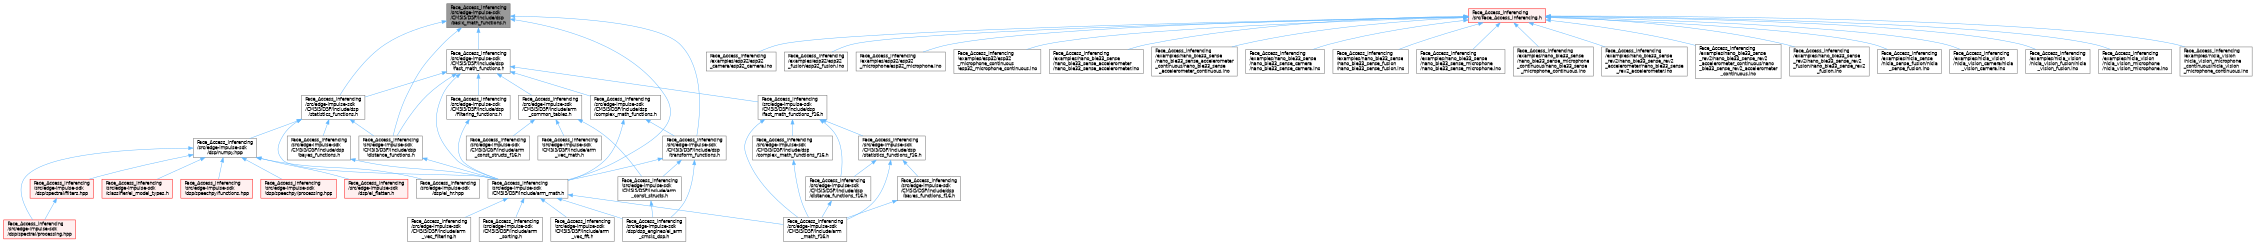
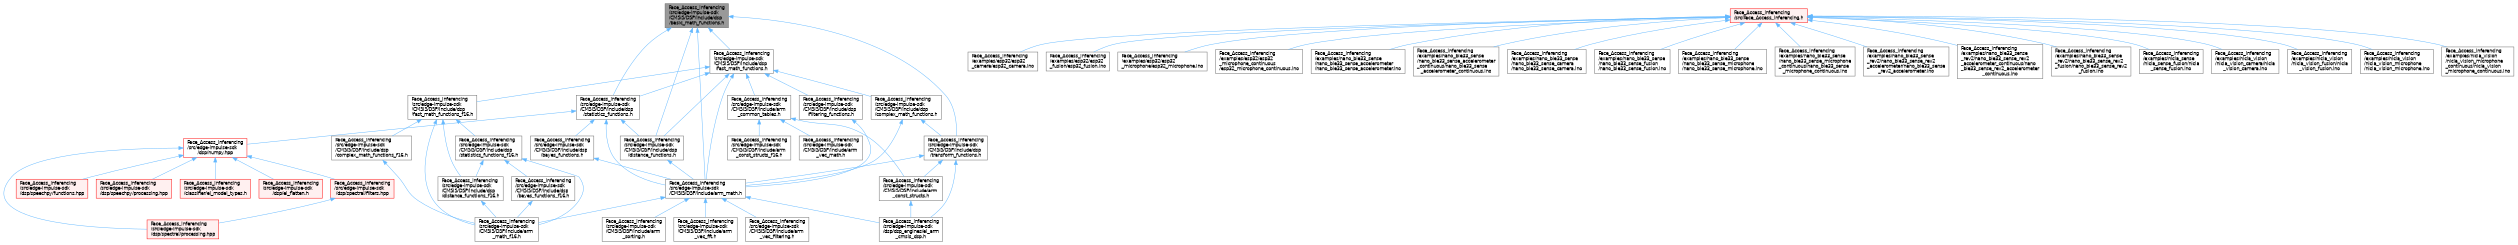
(225, 148) -> (215, 148)
(448, 189) -> none
